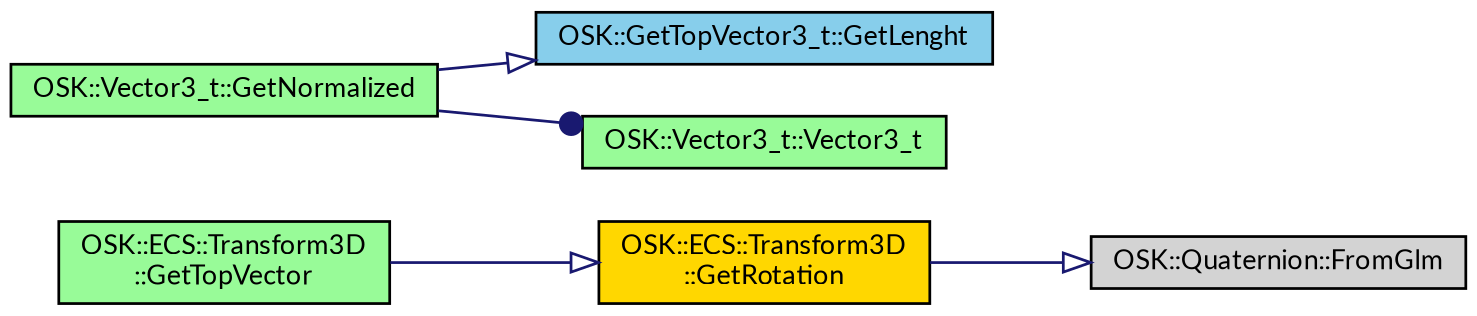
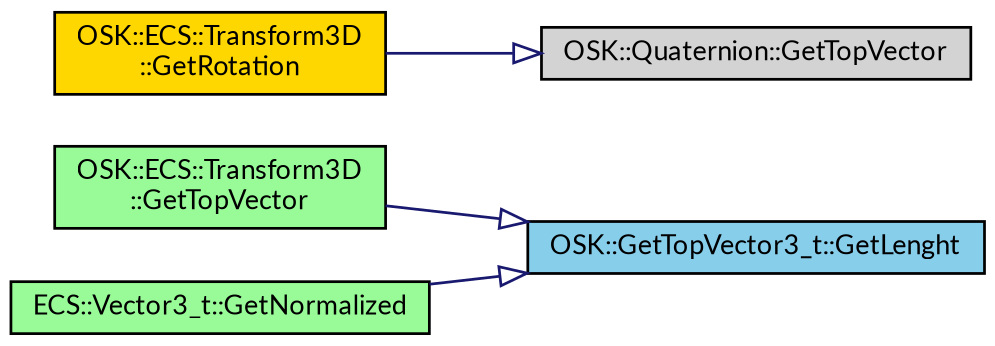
(224, 90) -> (220, 308)
(764, 142) -> none
(481, 263) -> (443, 212)
(1278, 263) -> (756, 53)
